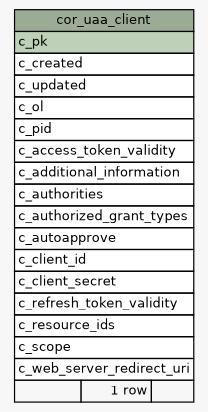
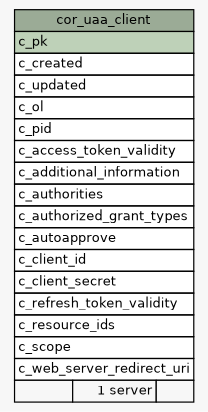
(129, 391) -> (125, 391)
